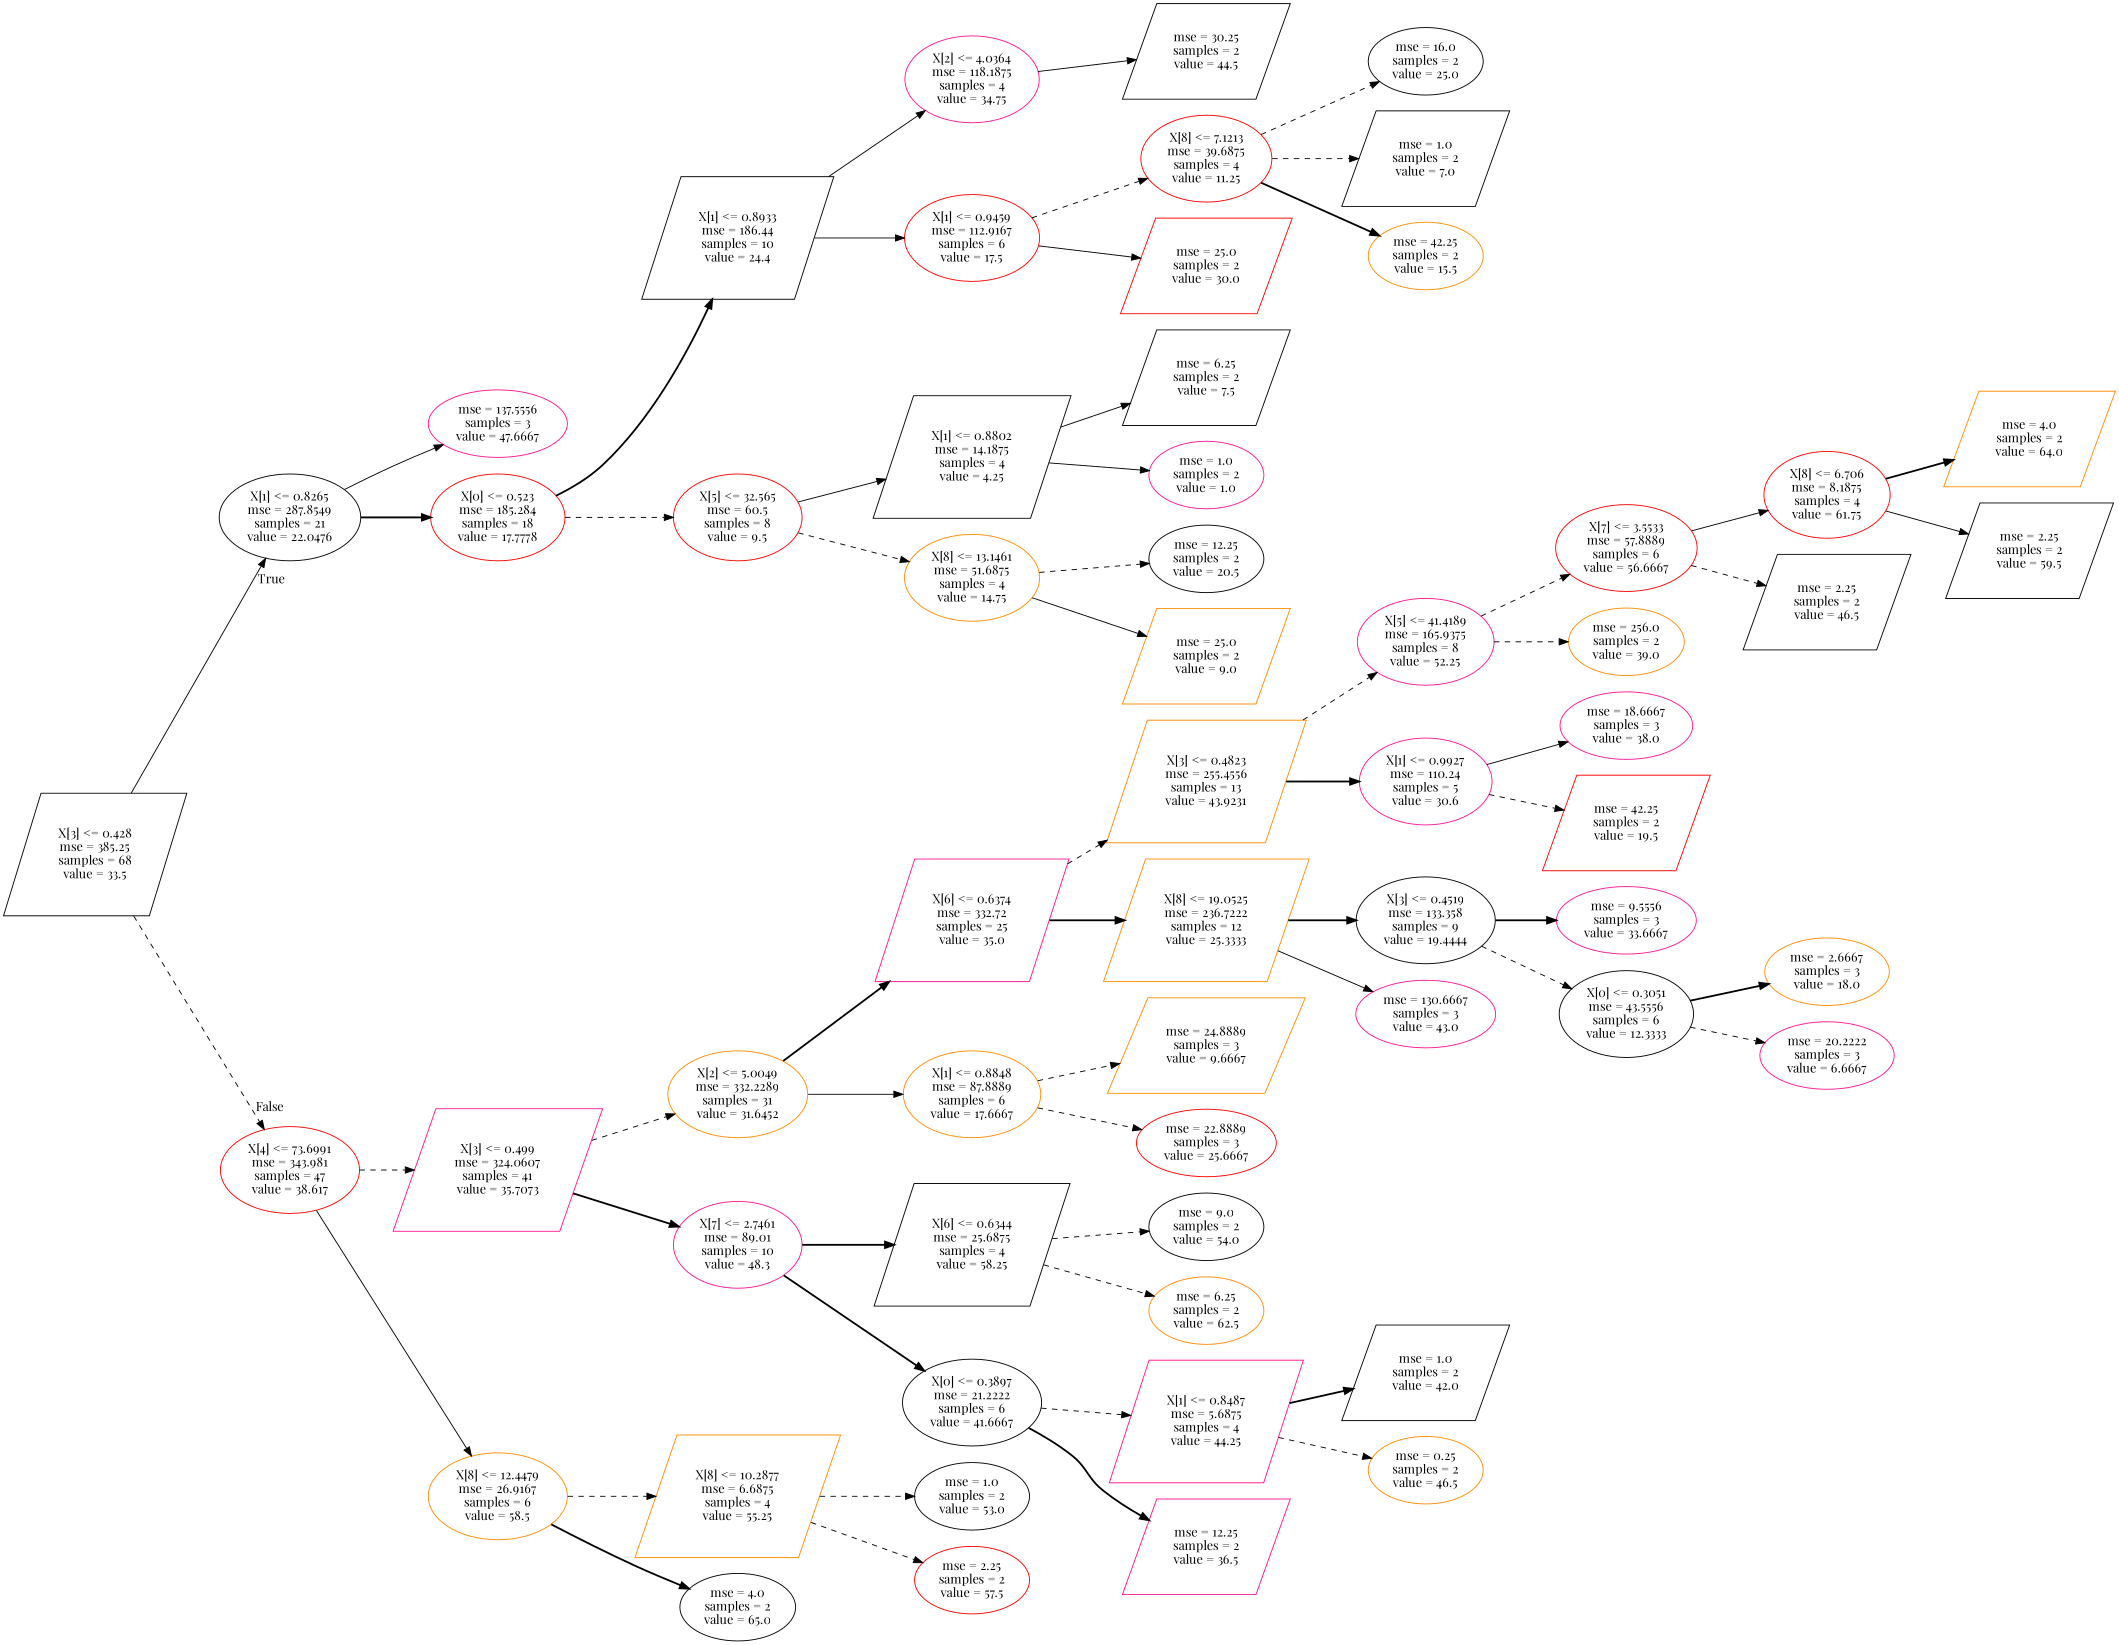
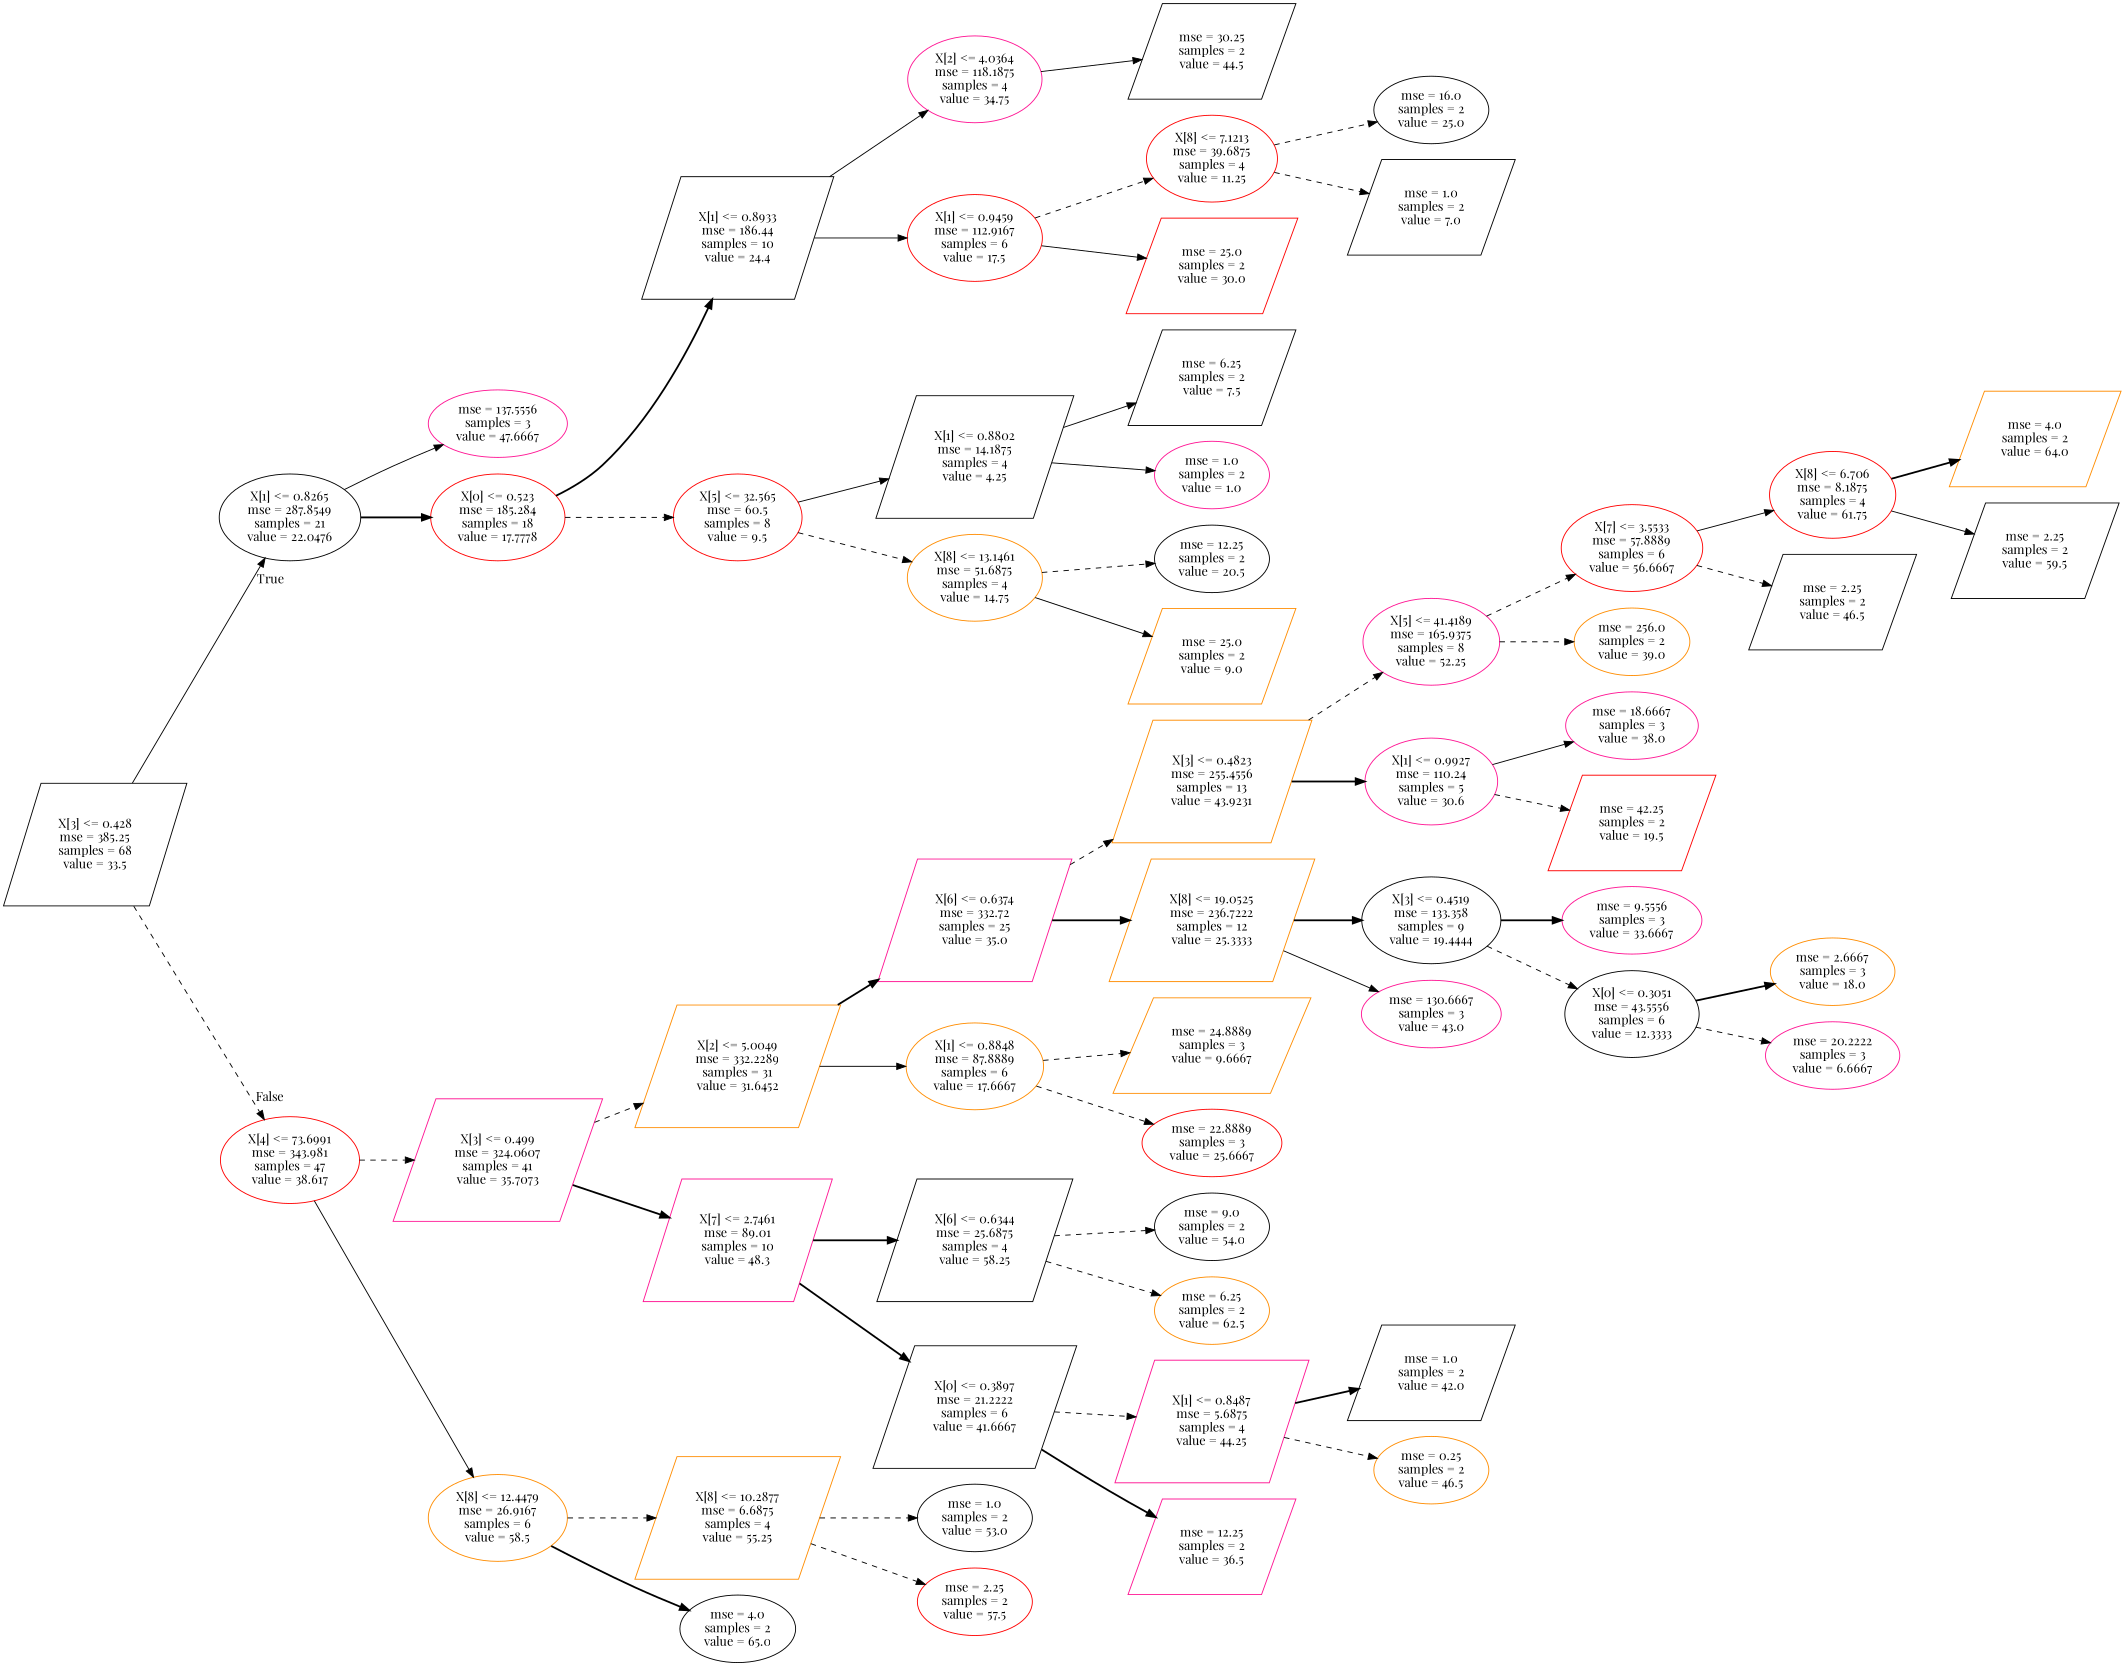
(1426, 256) -> none
(738, 1094) -> (738, 1066)
(738, 1245) -> (738, 1240)
(972, 1403) -> (975, 1407)
